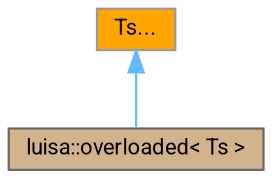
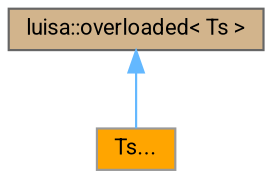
(136, 100) -> (136, 100)
